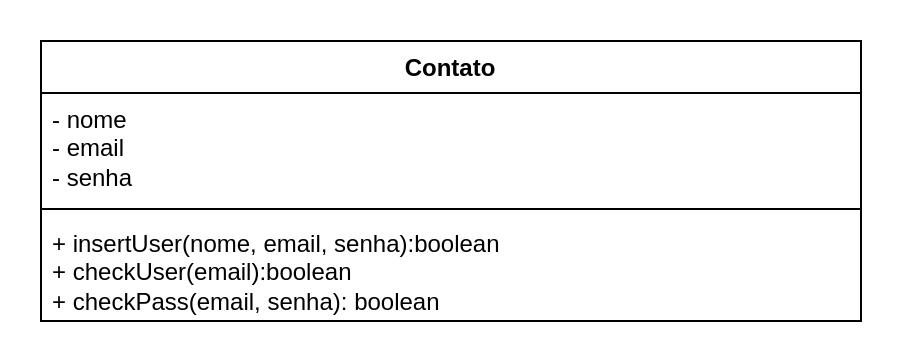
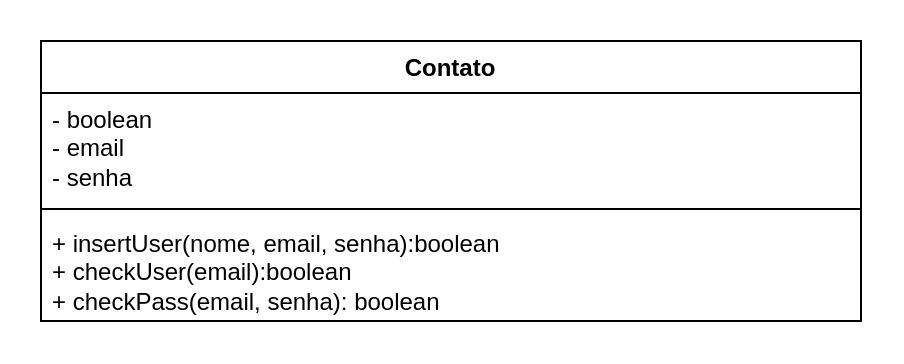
(97, 150) -> (107, 150)
